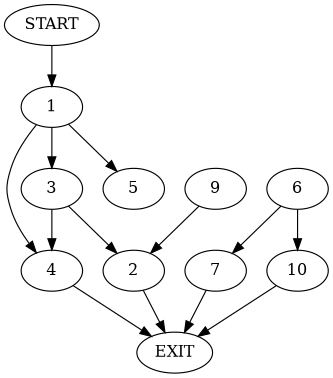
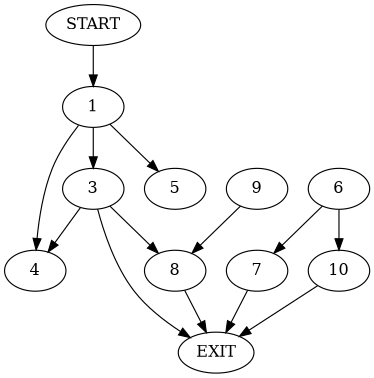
(134, 271) -> (175, 271)
(107, 308) -> (126, 279)
